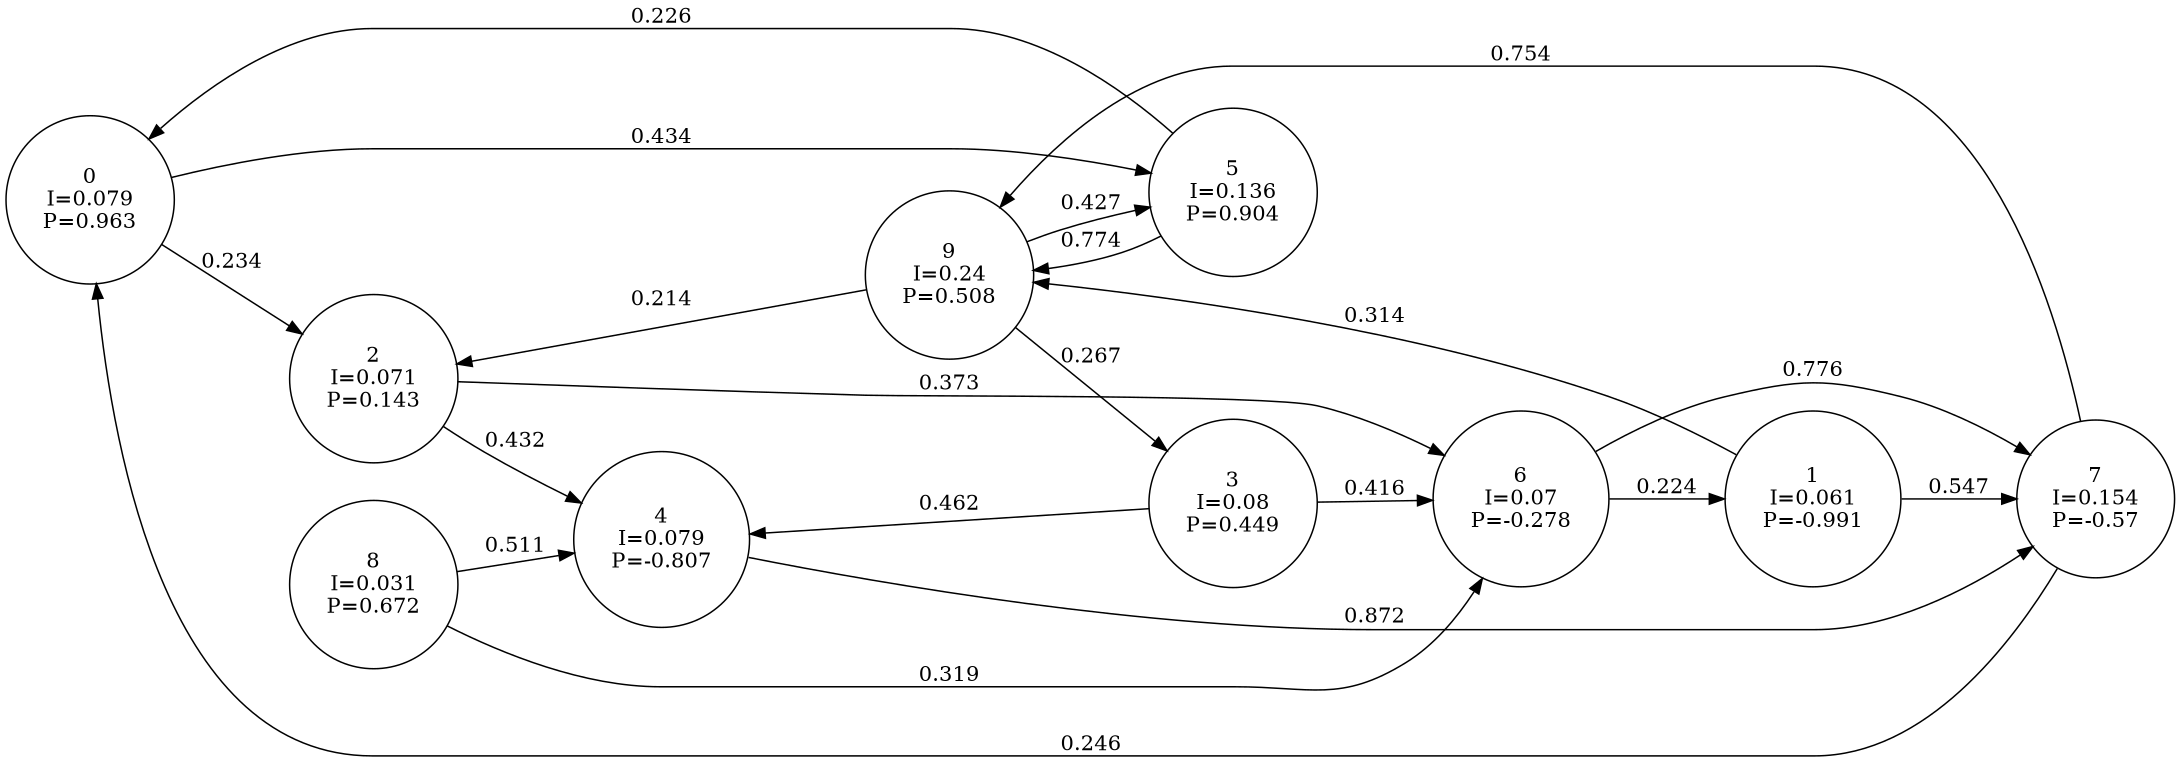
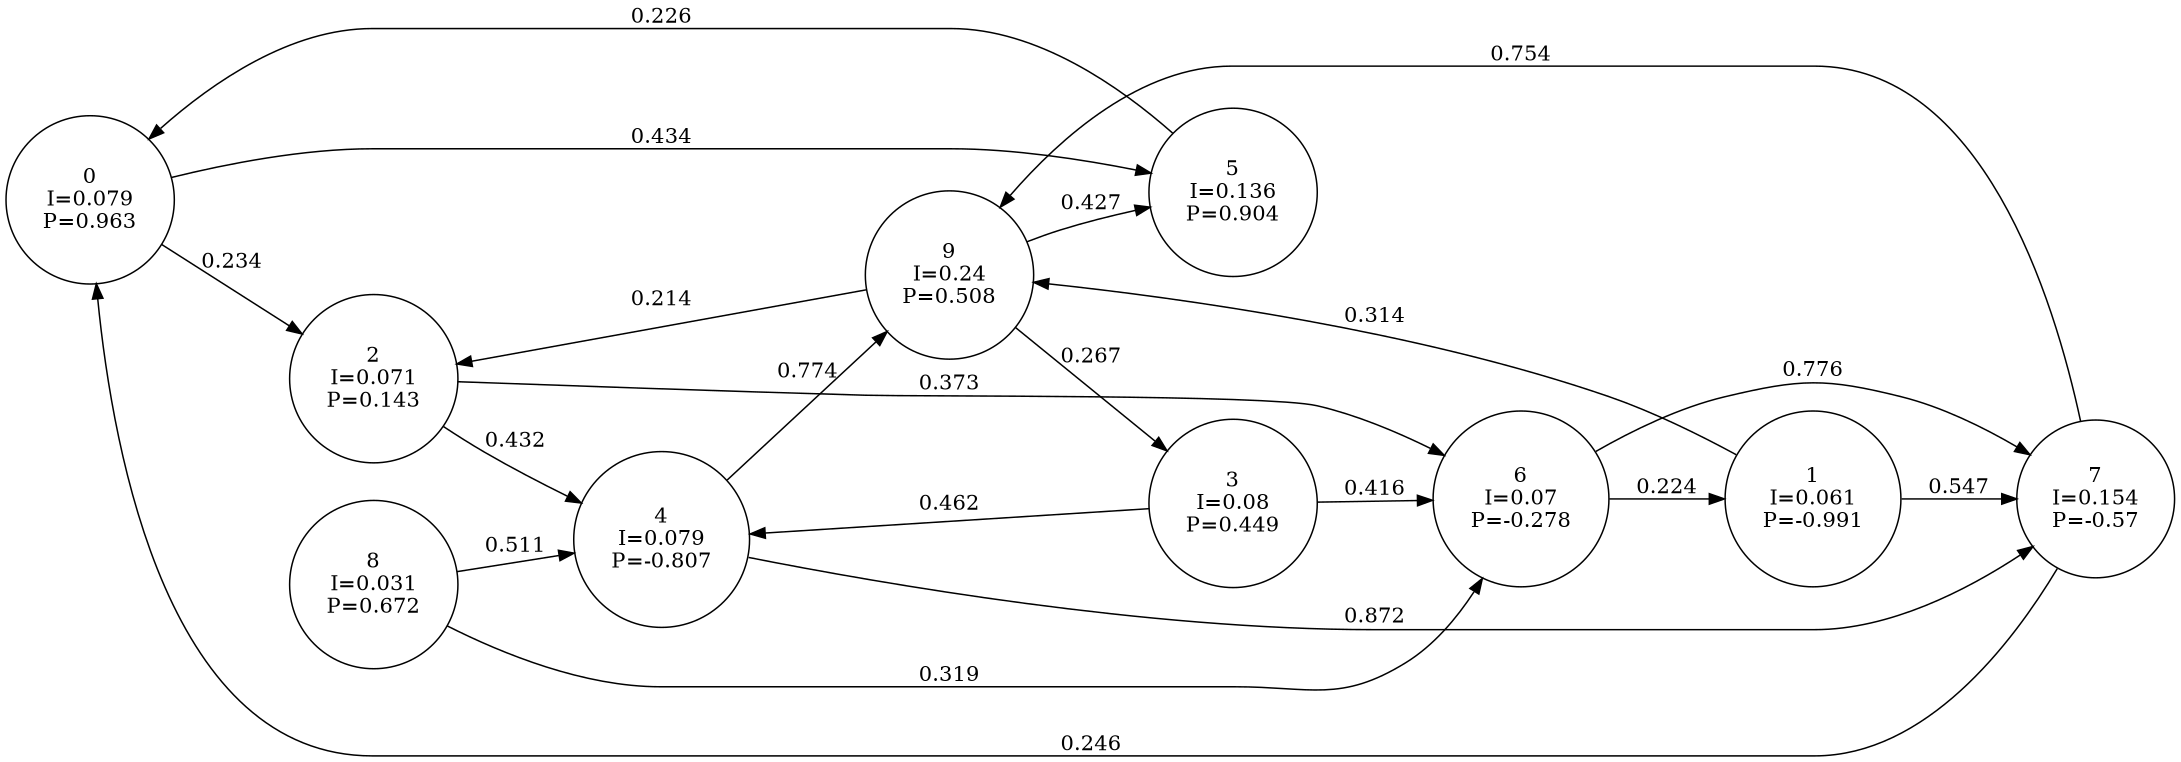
(1106, 257) -> (801, 411)
